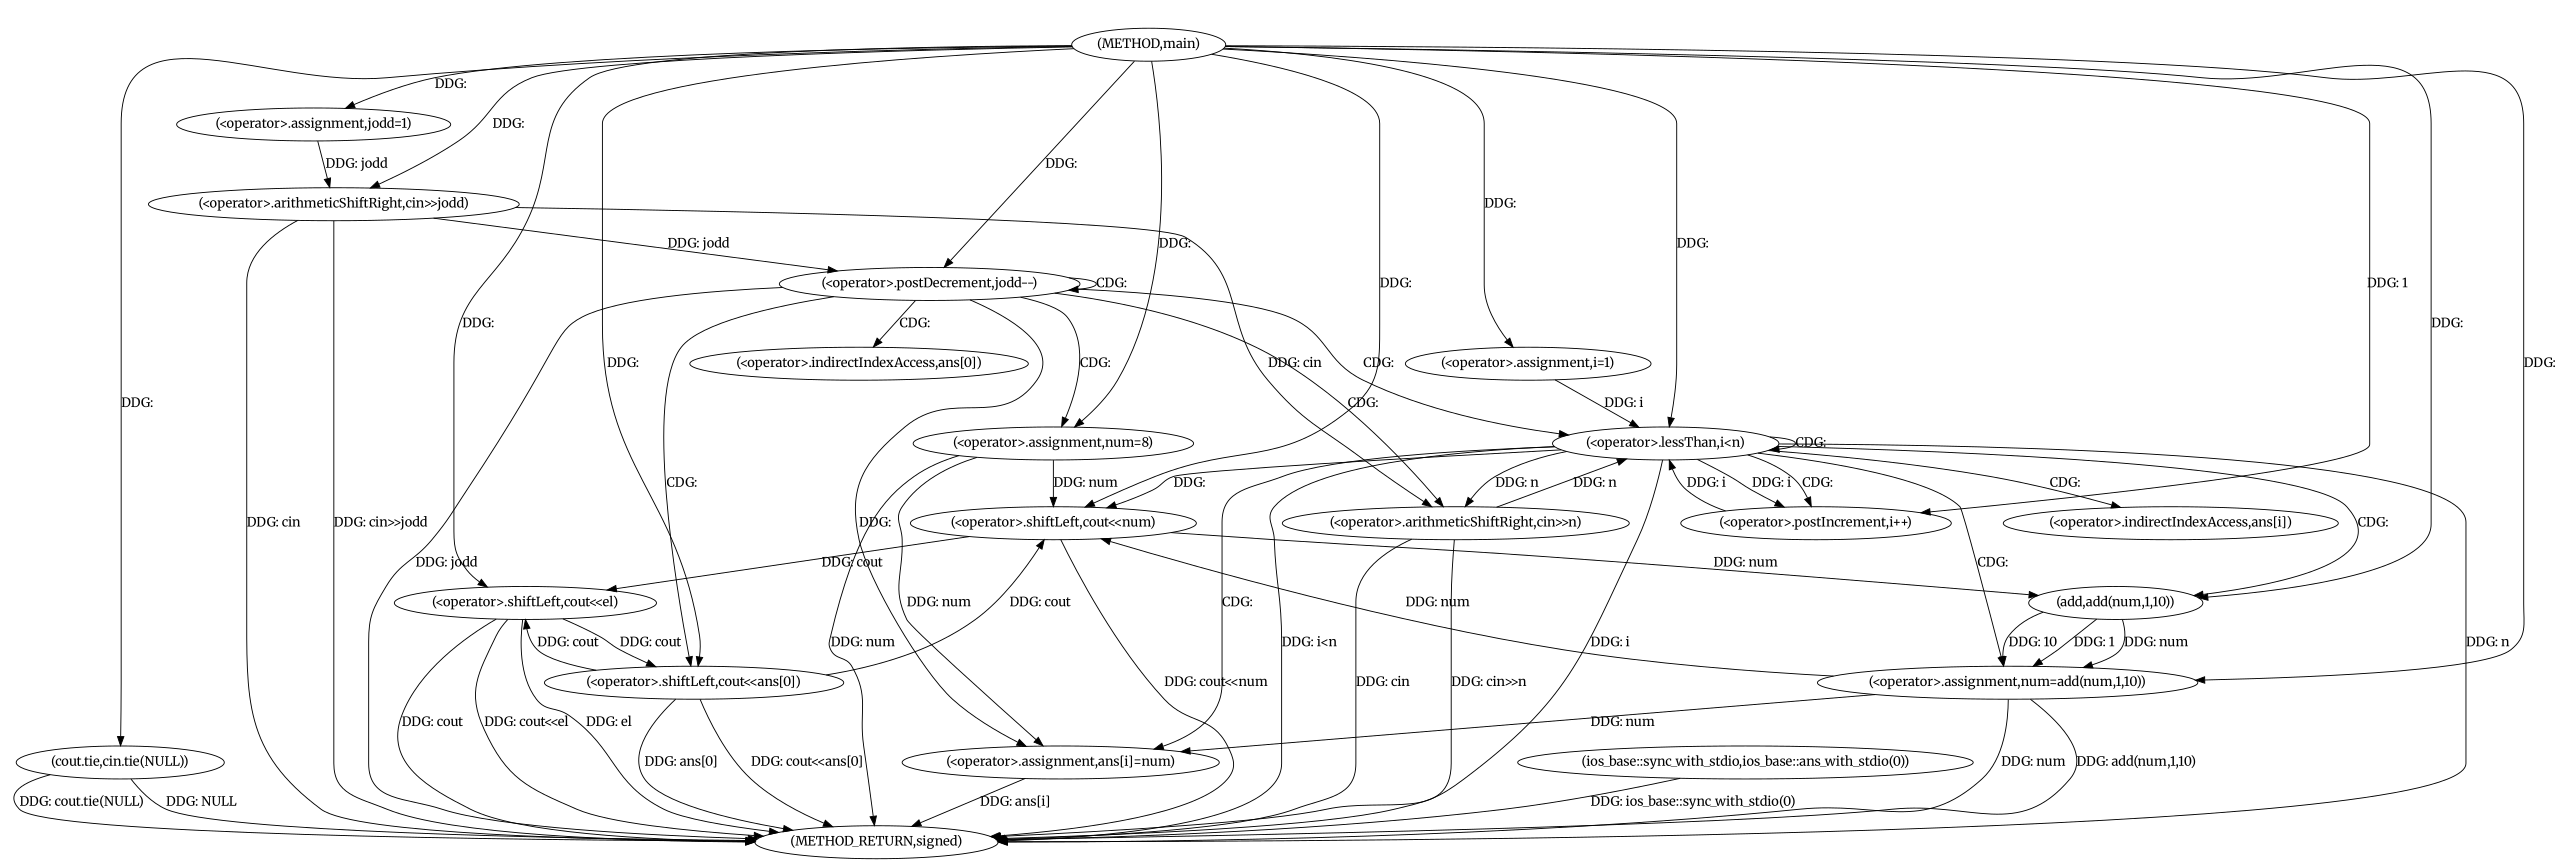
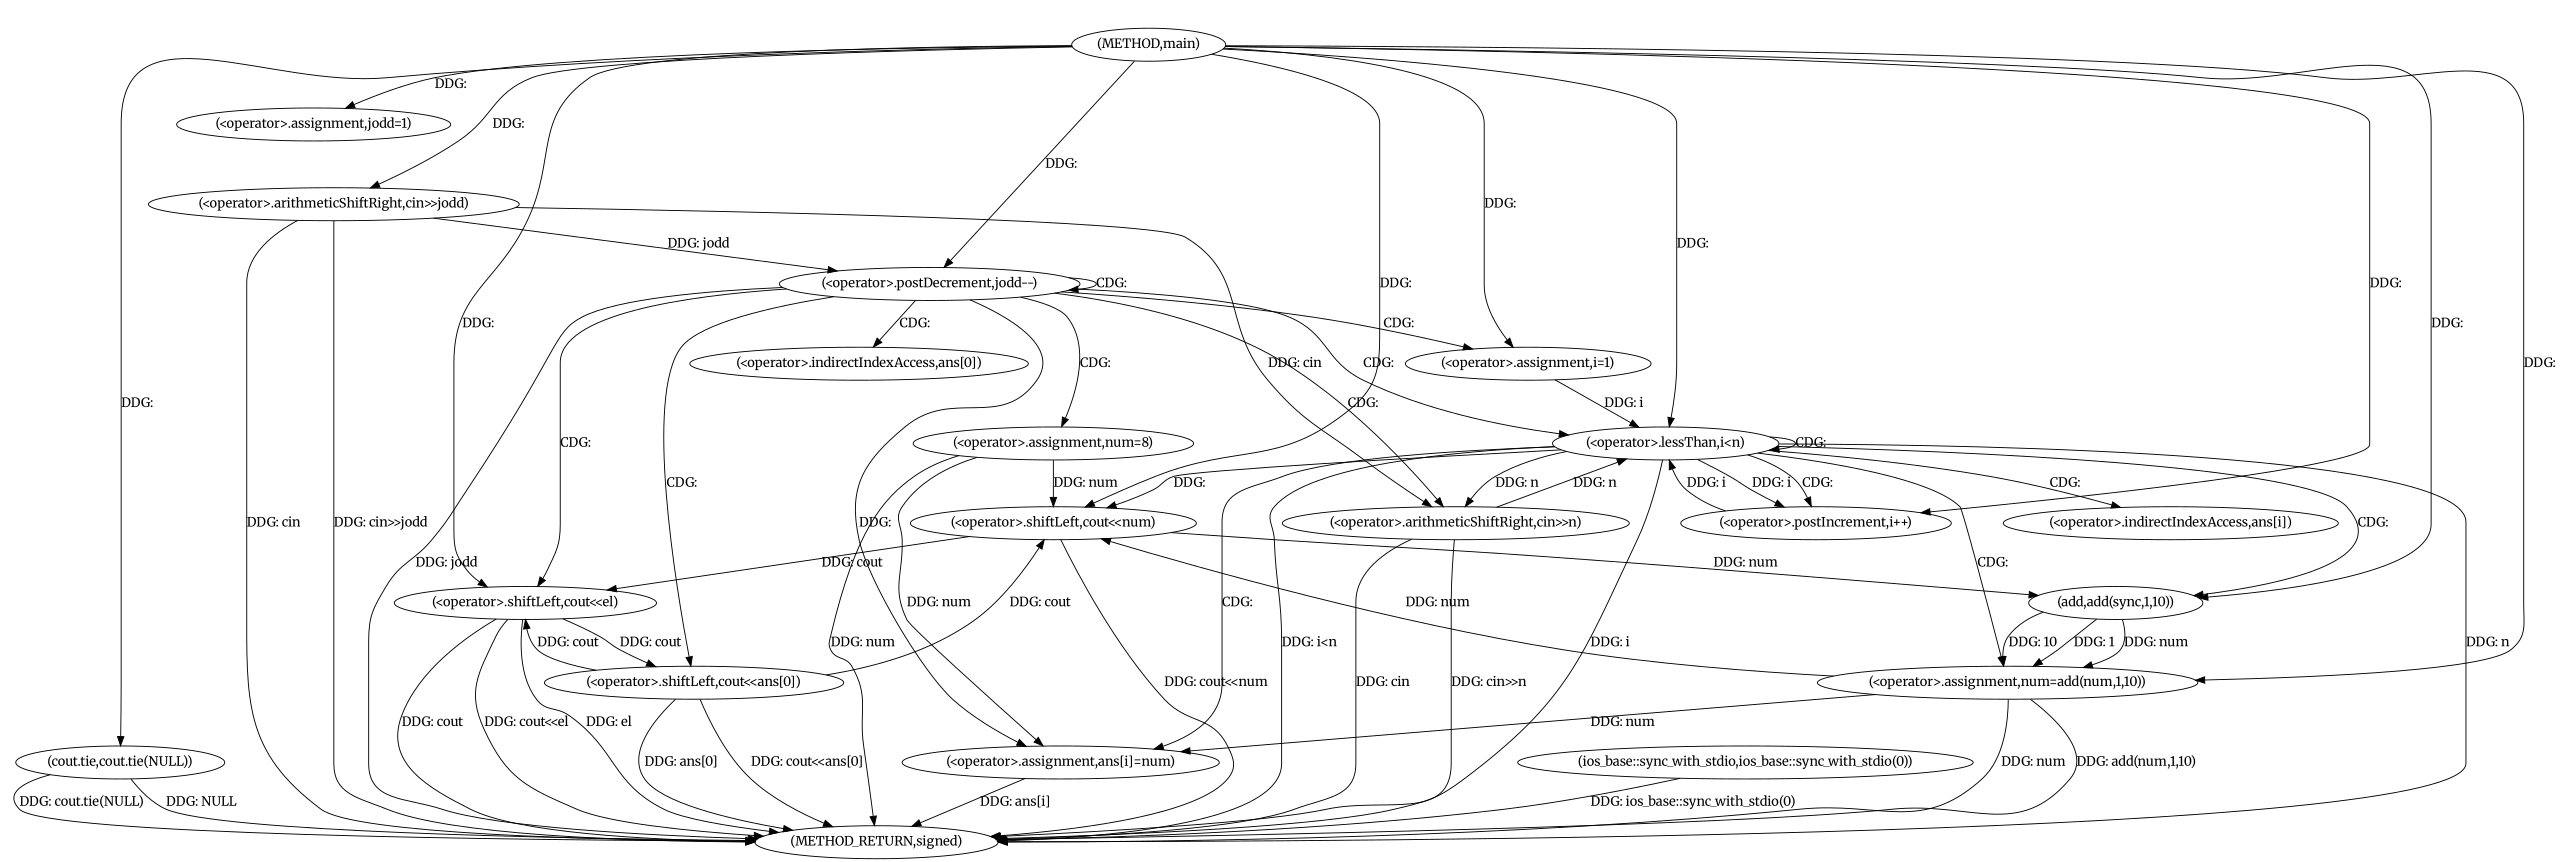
(602, 157) -> none
(323, 160) -> none
(1157, 251) -> none
(2388, 284) -> (2388, 284)
none -> (1304, 316)
none -> (565, 348)
(2116, 603) -> (2116, 603)
(120, 762) -> (120, 762)
(1745, 762) -> (1745, 762)
